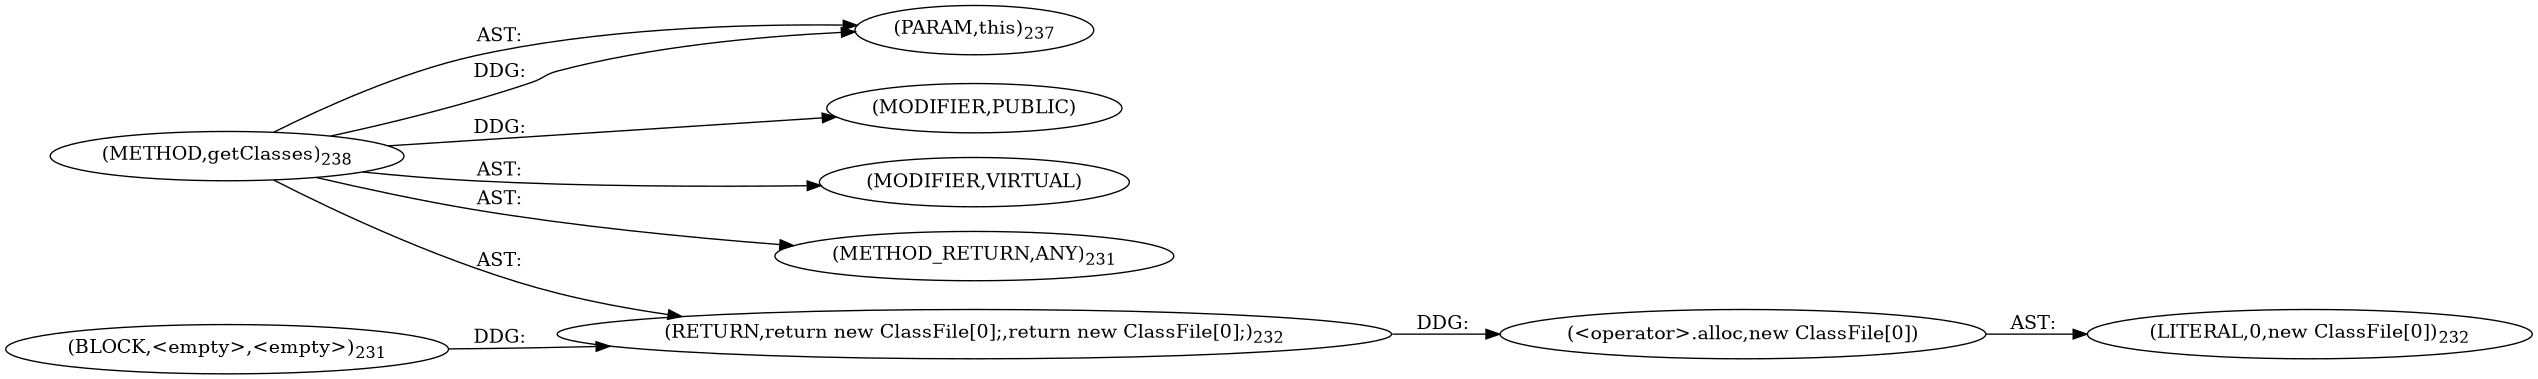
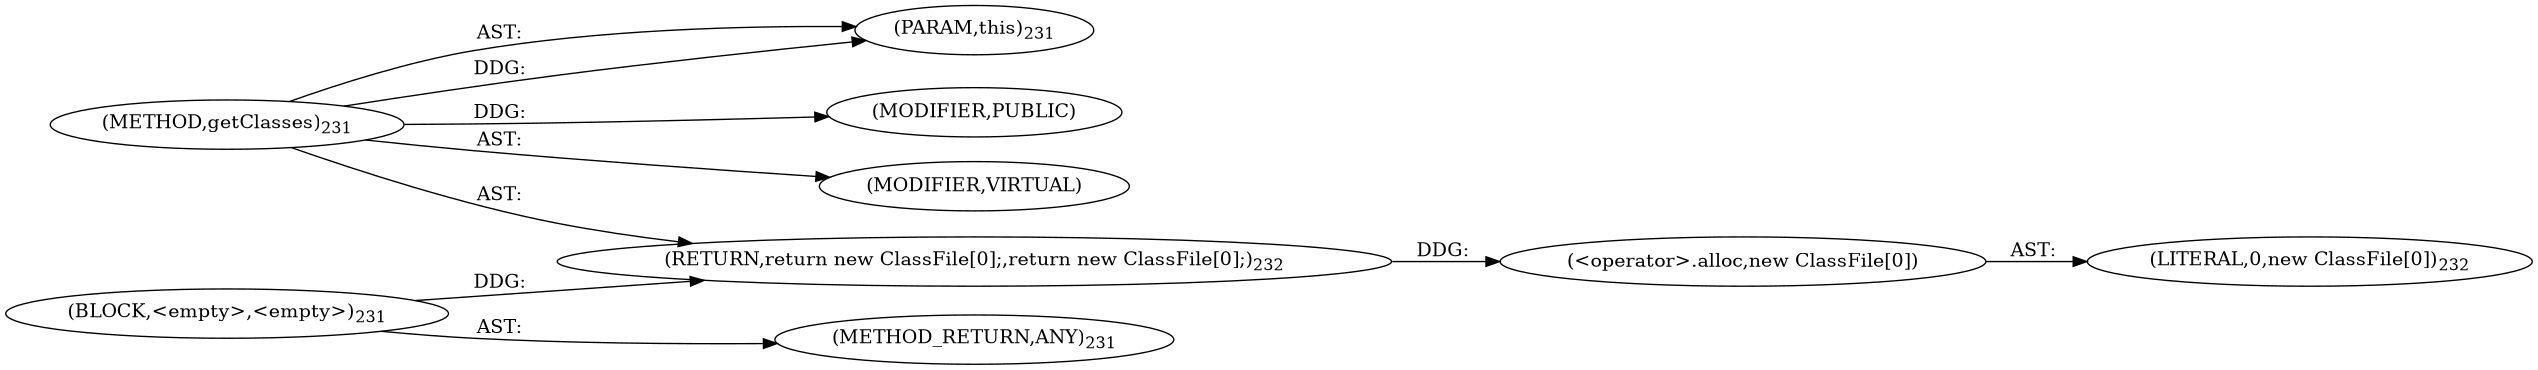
(1039, 28) -> (1039, 28)
(337, 154) -> (337, 123)
(547, 220) -> (572, 342)
